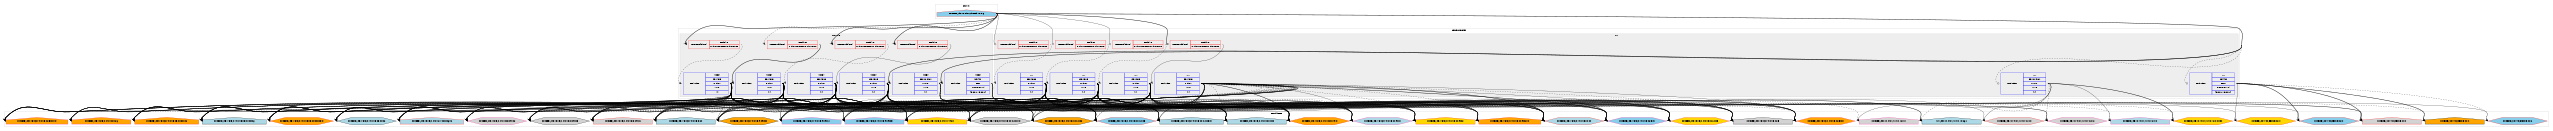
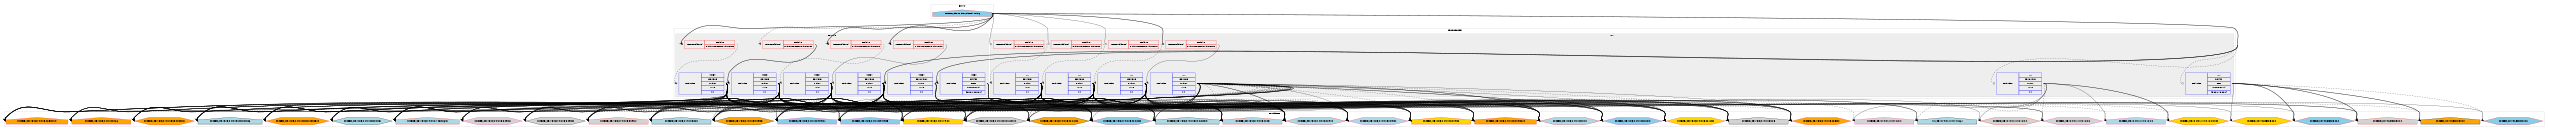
(167, 121) -> (164, 121)
(1257, 121) -> (1252, 121)
(1320, 121) -> (1315, 121)
